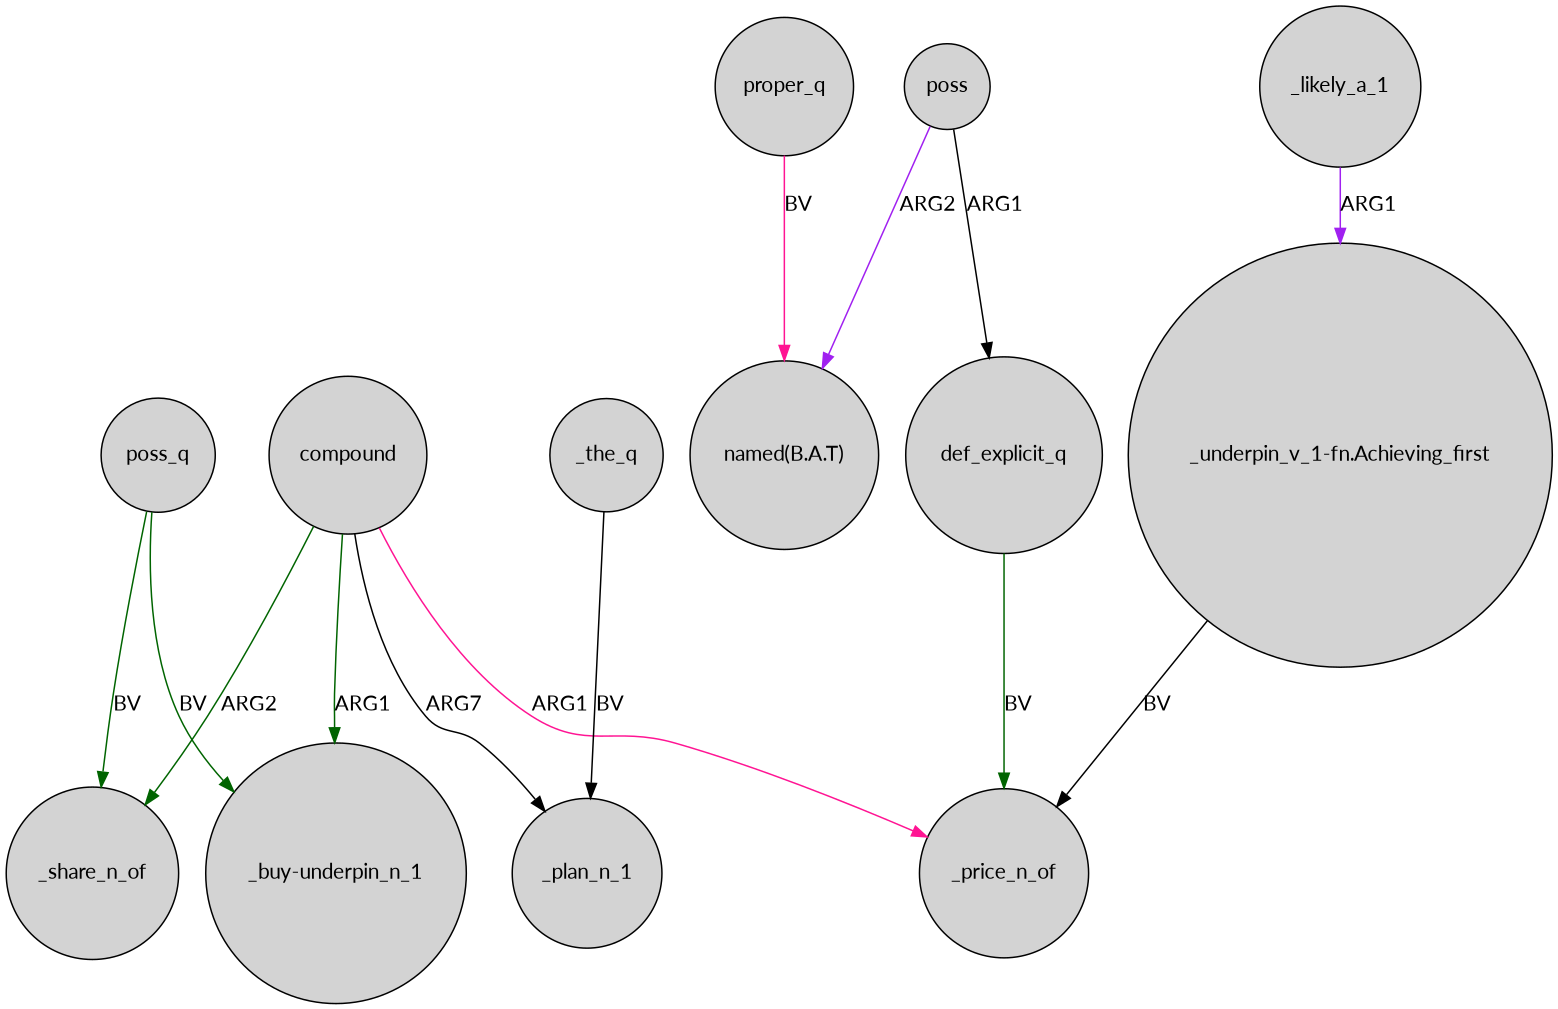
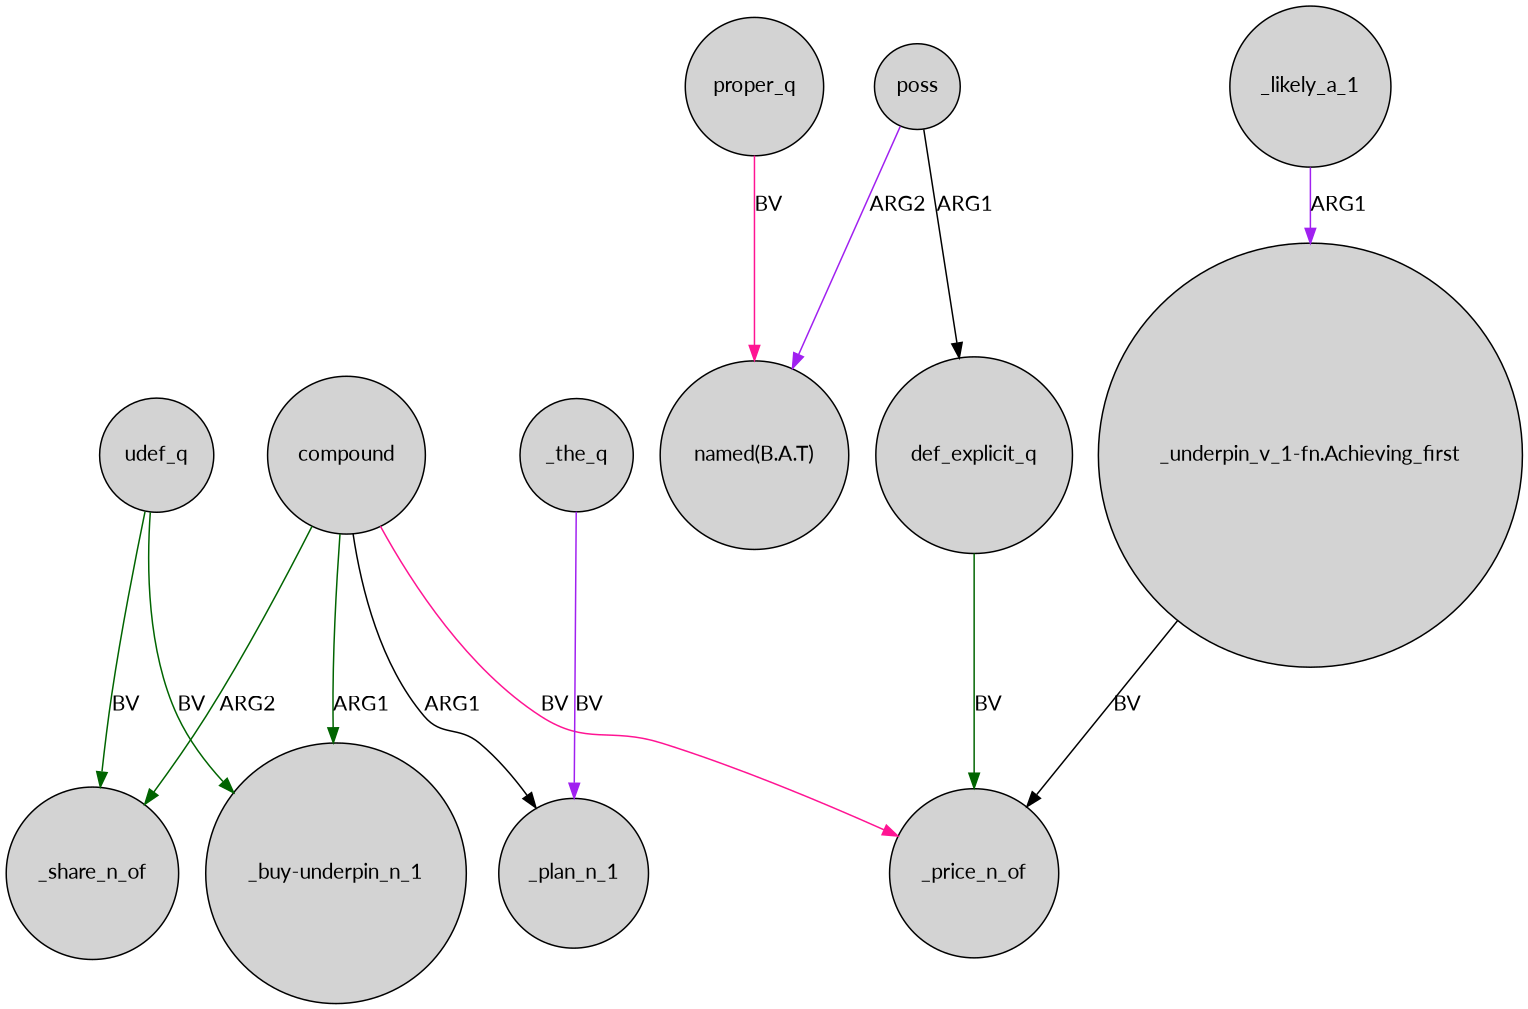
(158, 455) -> (157, 455)
(598, 647) -> (575, 647)
(454, 705) -> (453, 705)
(560, 705) -> (555, 705)
